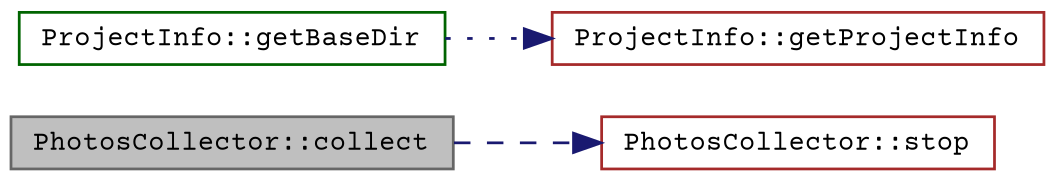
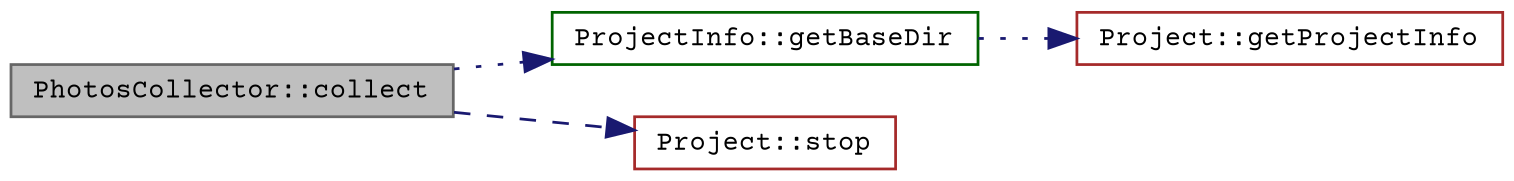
(798, 38) -> (1290, 38)
none -> (489, 66)
(798, 143) -> (765, 143)
